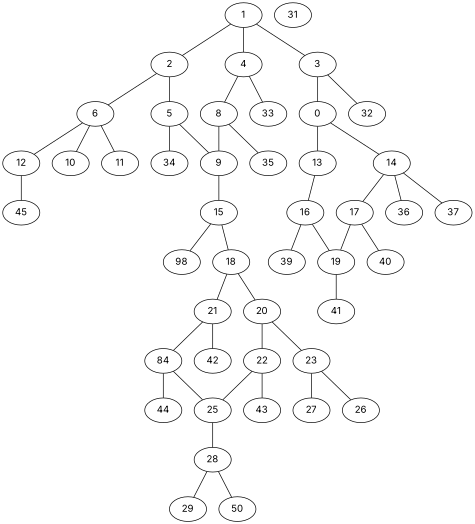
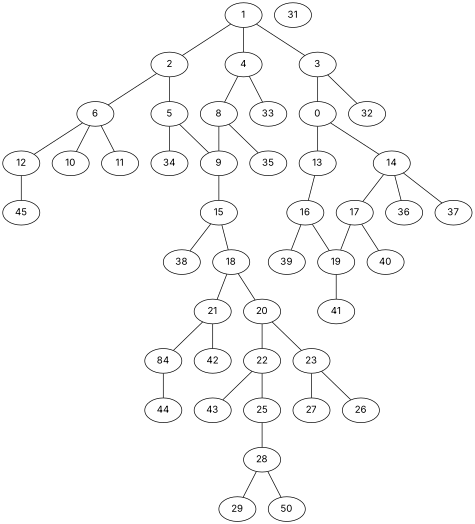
(182, 262) -> (182, 262)
(188, 386) -> none
